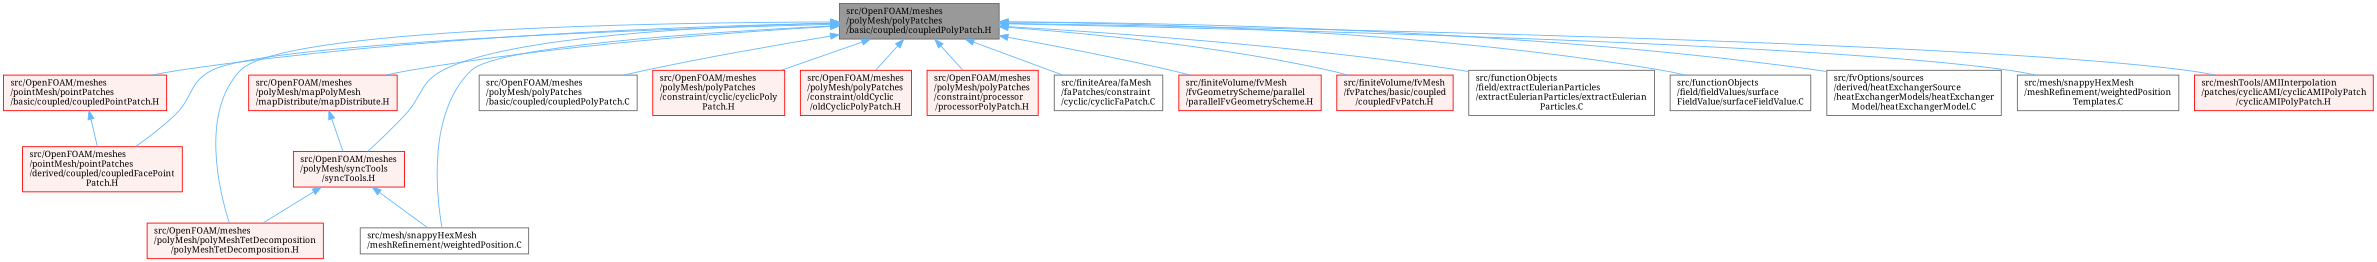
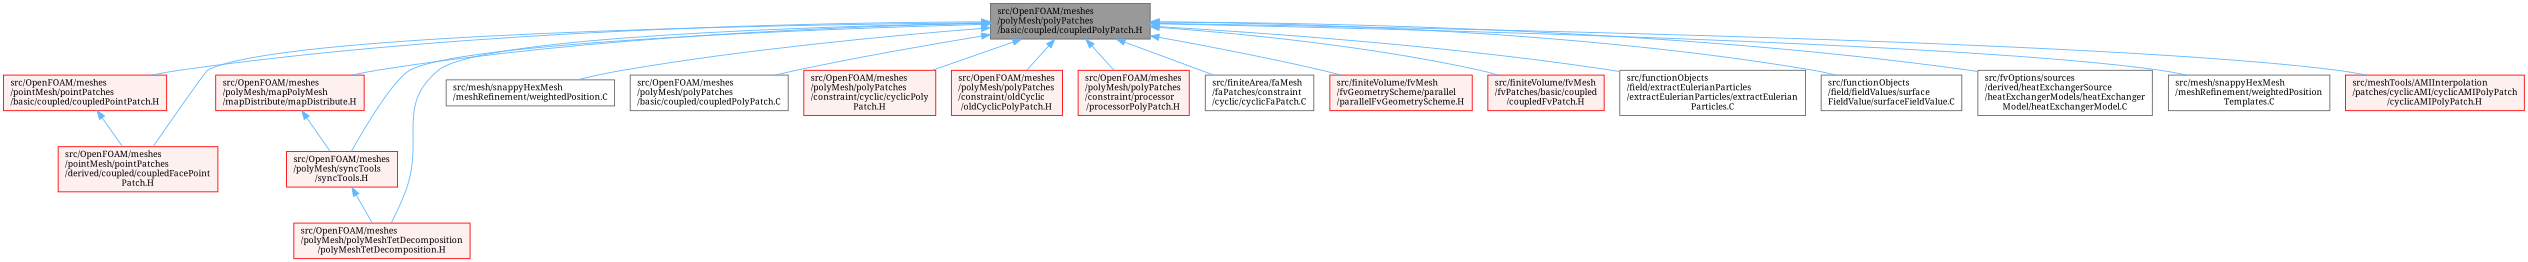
(404, 210) -> none
